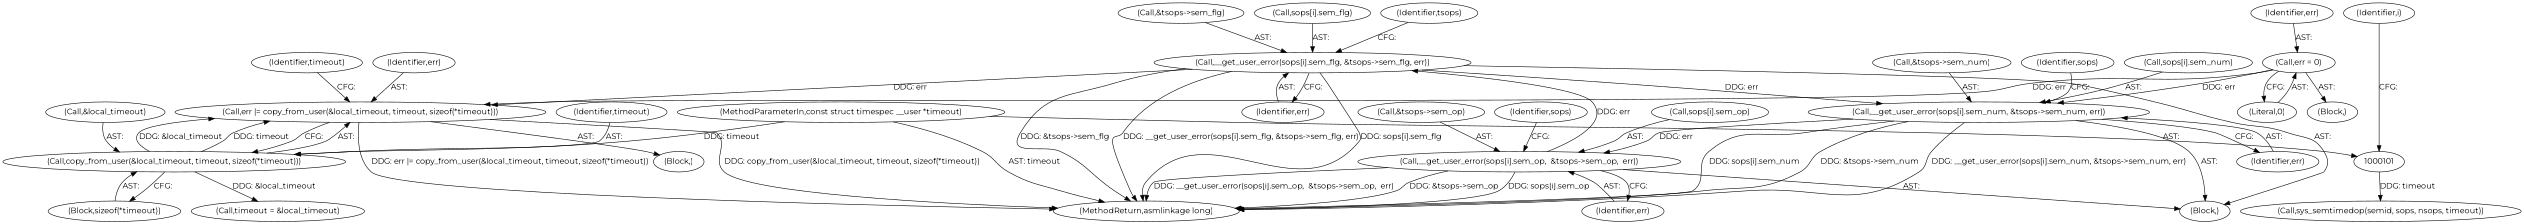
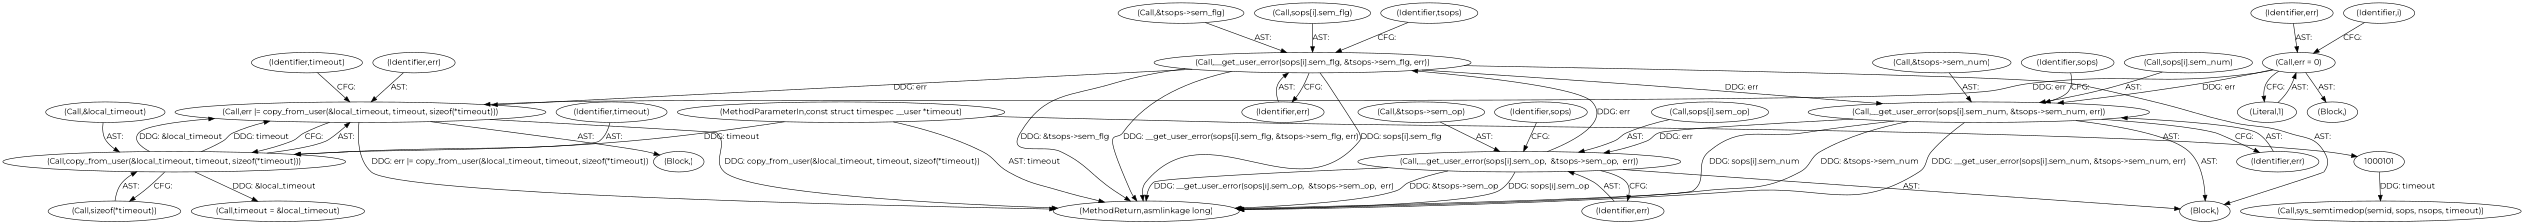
(2379, 85) -> (2341, 36)
(2267, 112) -> (2267, 112)
(114, 211) -> (114, 211)
